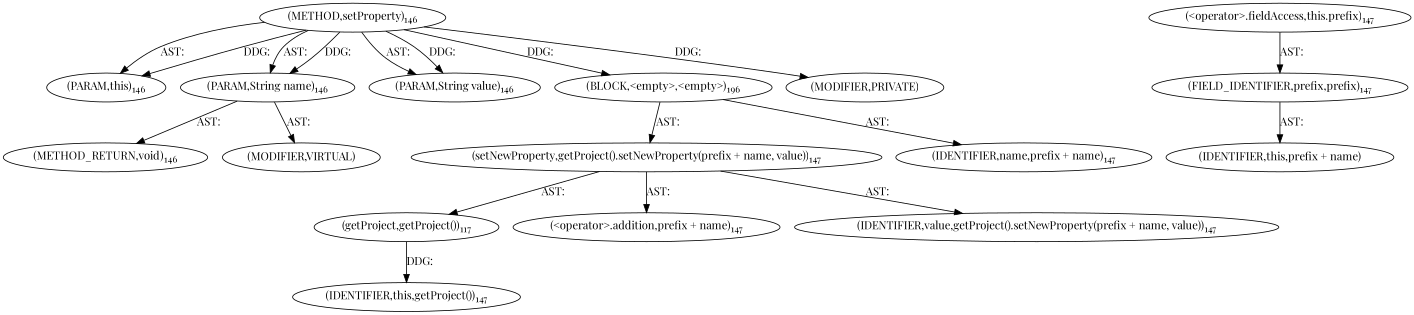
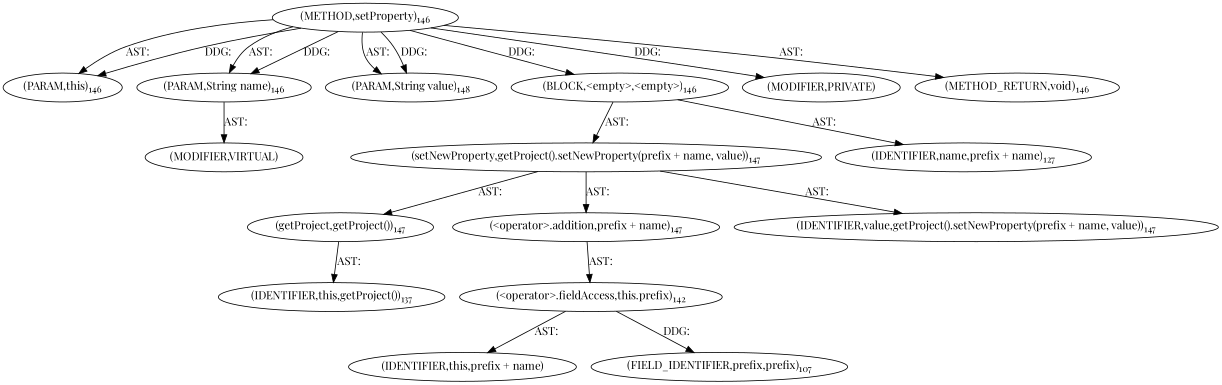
(1368, 16) -> (679, 296)
(1294, 53) -> (678, 332)
(507, 86) -> (464, 86)
(734, 86) -> (690, 86)
(1366, 86) -> (805, 366)
(1280, 118) -> (530, 330)
(191, 121) -> (690, 49)
(1110, 156) -> (1049, 156)
(466, 226) -> (399, 226)
none -> (588, 258)
(421, 262) -> (351, 262)
(482, 296) -> (407, 296)
